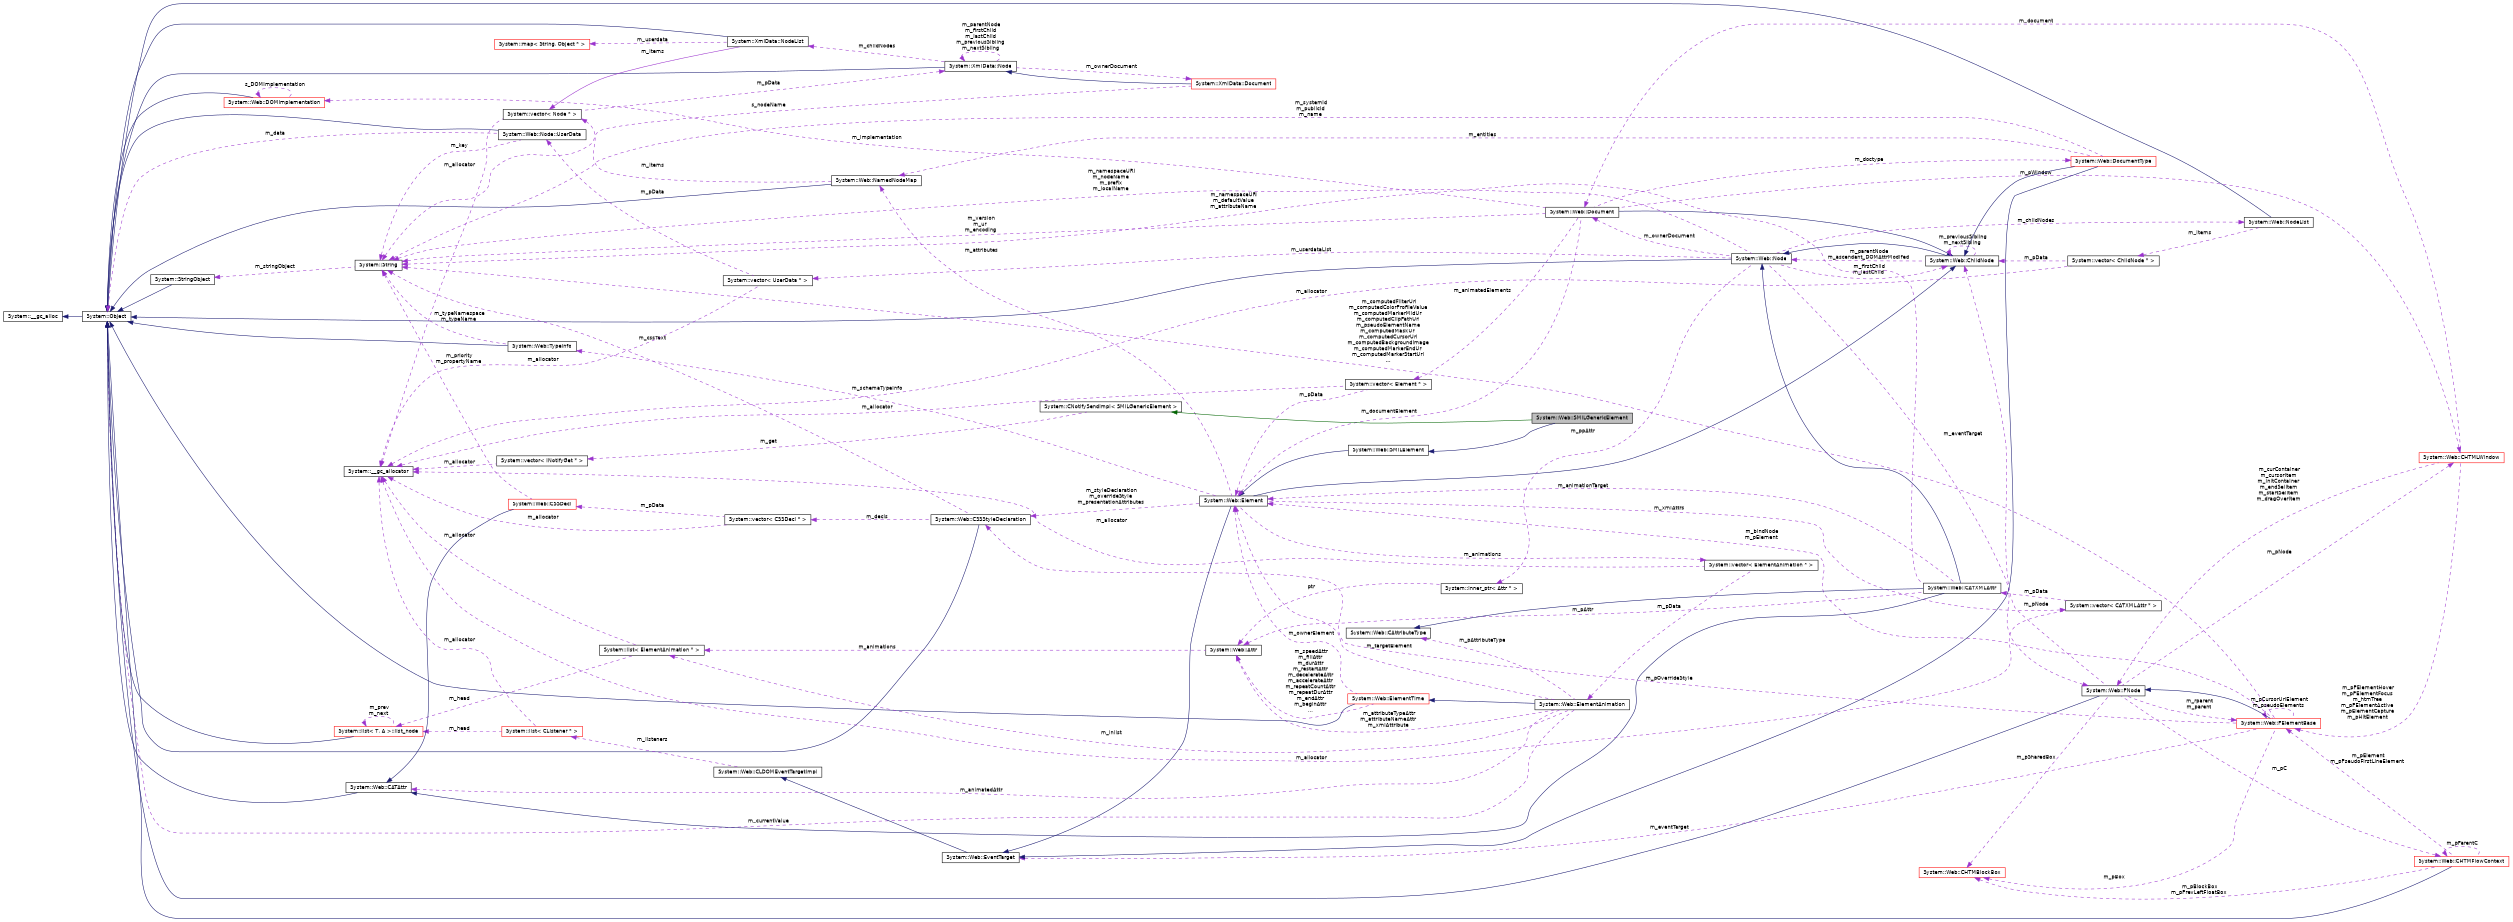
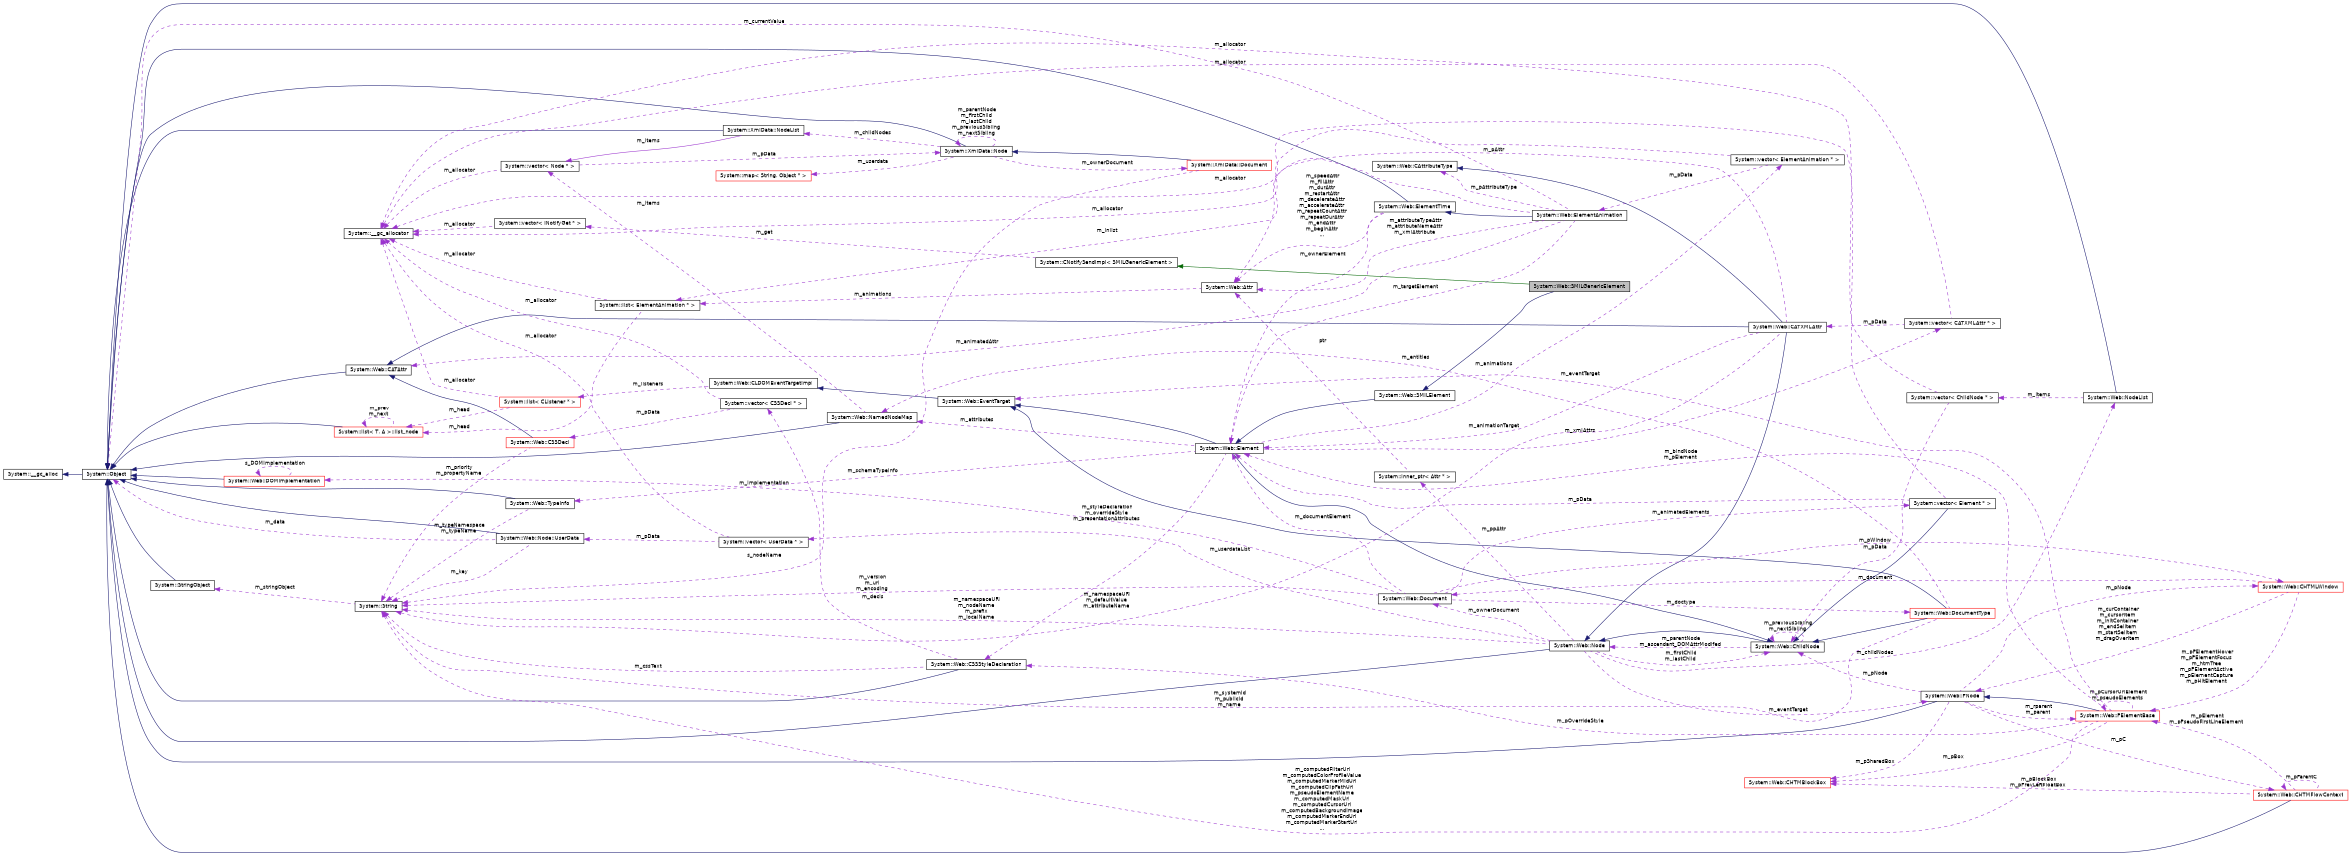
(661, 43) -> (887, 168)
(1786, 218) -> (1875, 576)
(1388, 699) -> (1415, 207)
